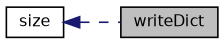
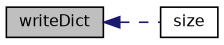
(100, 22) -> (140, 22)
